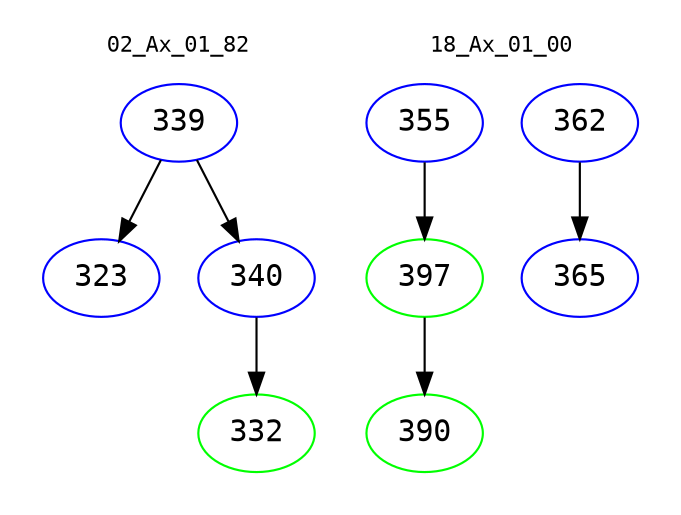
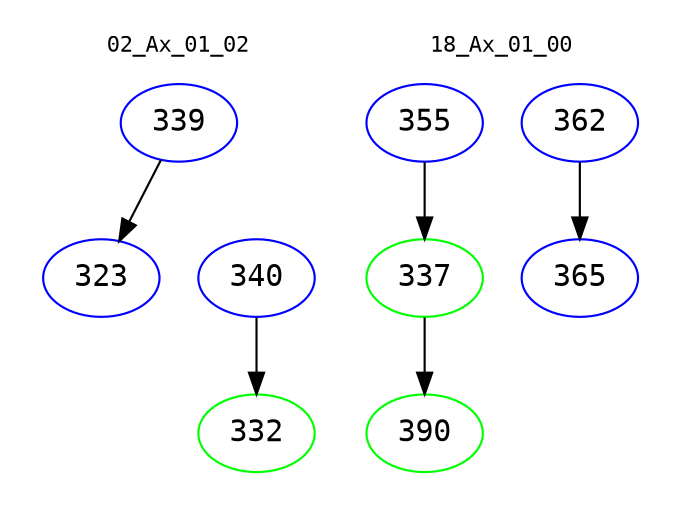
(179, 46) -> (179, 46)
(213, 191) -> none
(425, 278) -> (425, 278)
